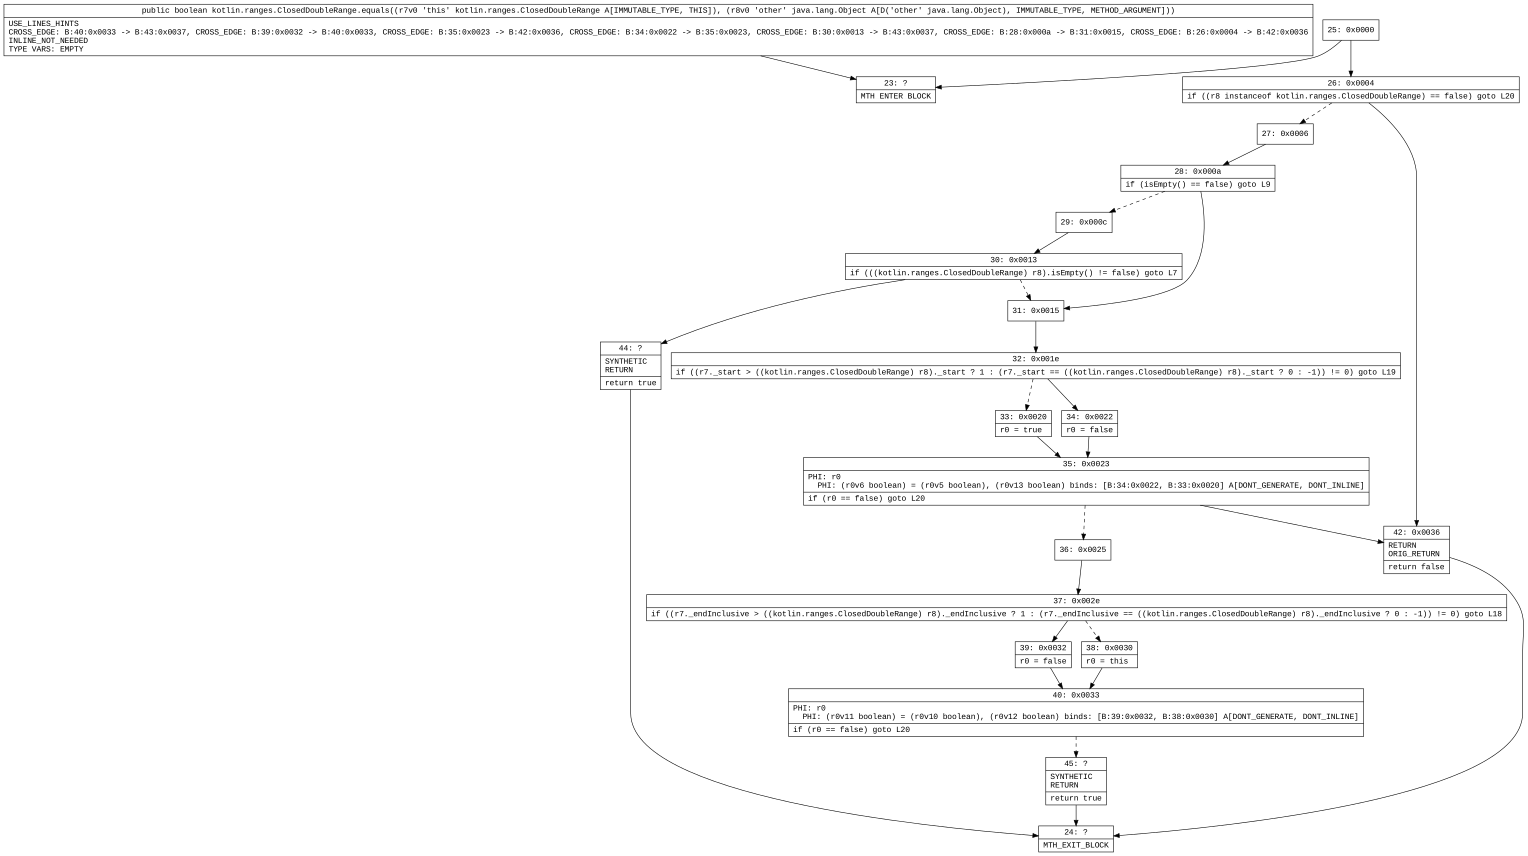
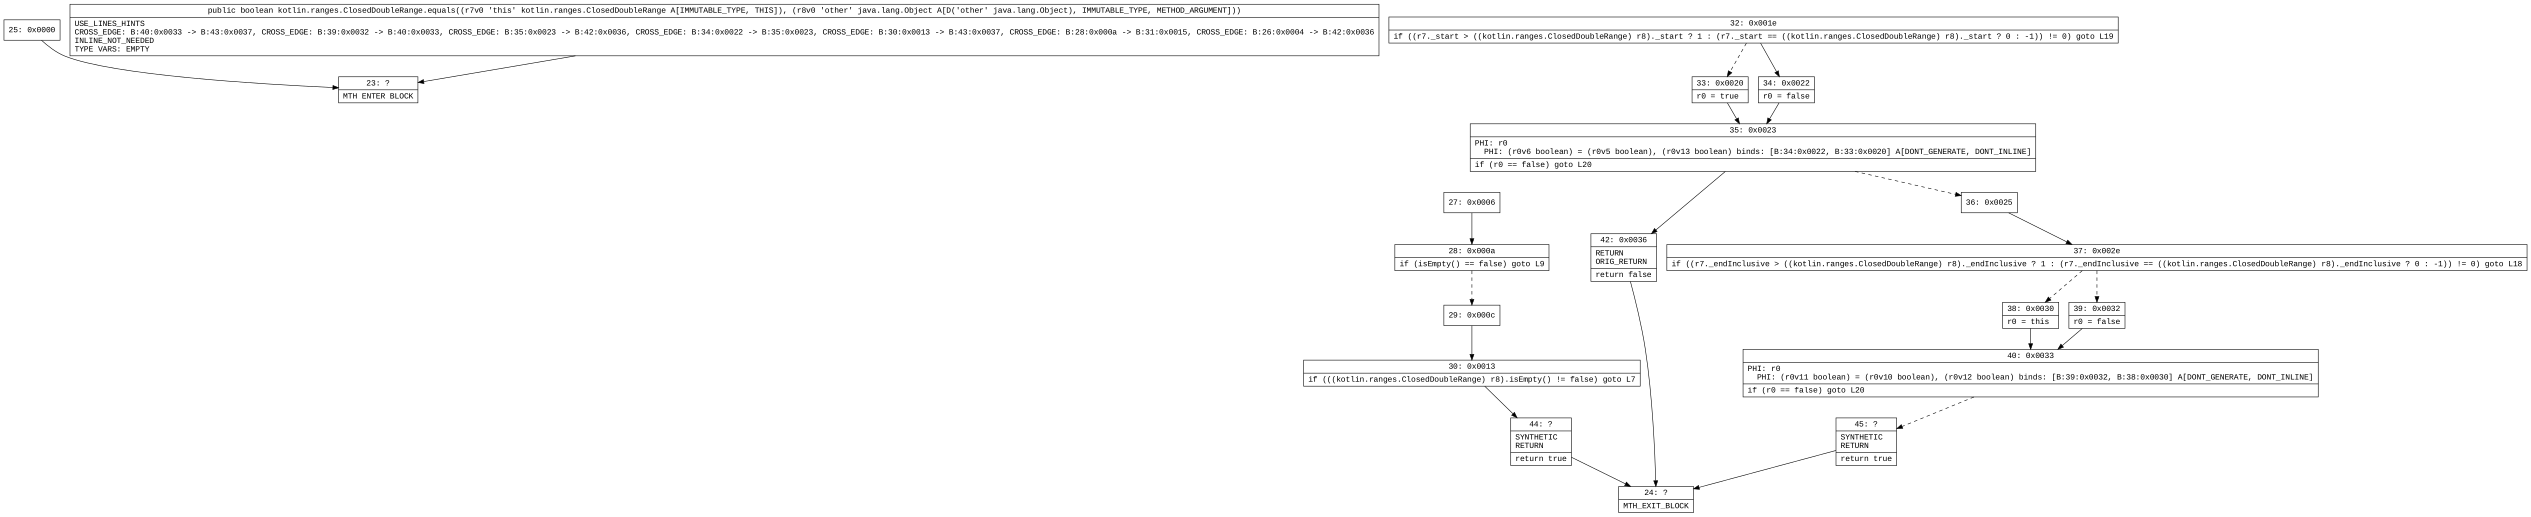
(1351, 90) -> none
(1036, 311) -> none
(1062, 629) -> (2097, 284)
